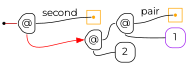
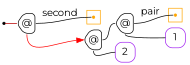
(125, 52) -> (125, 52)
